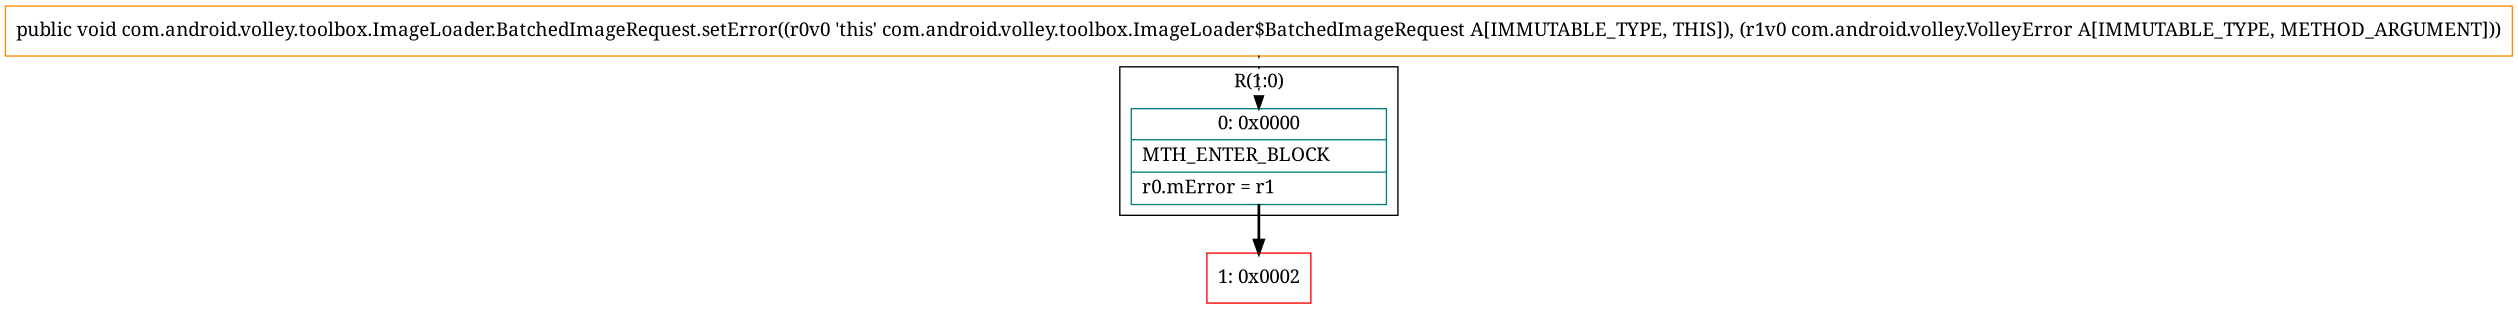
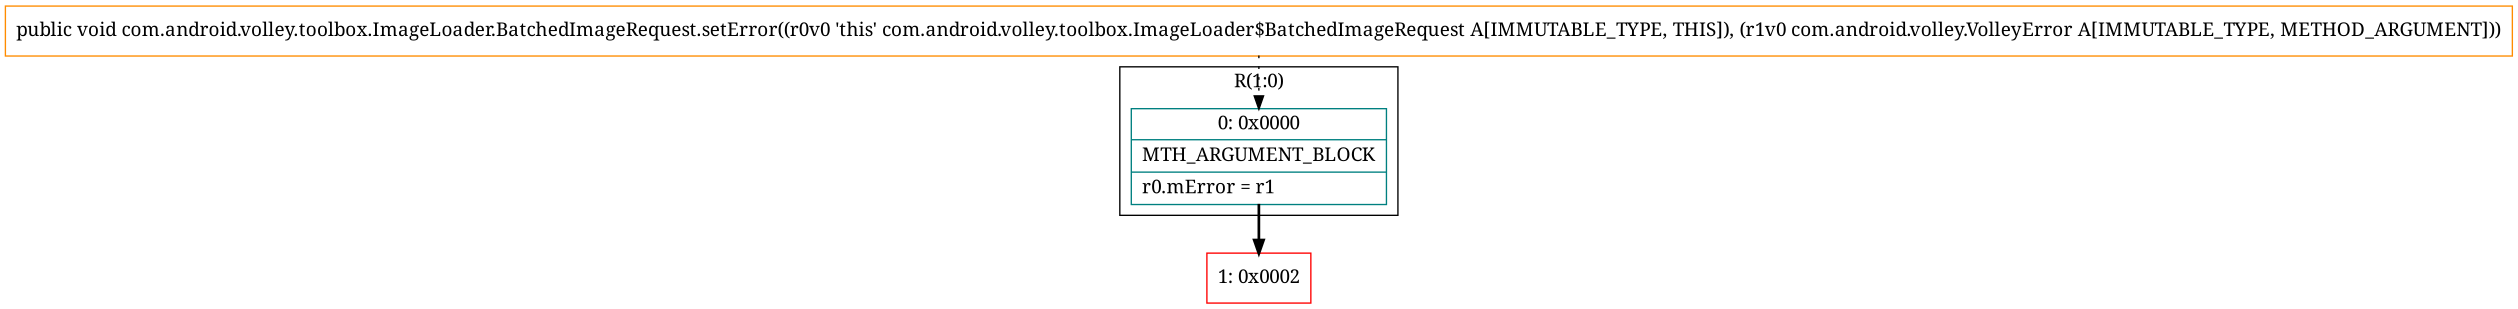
(1236, 155) -> (1259, 155)
